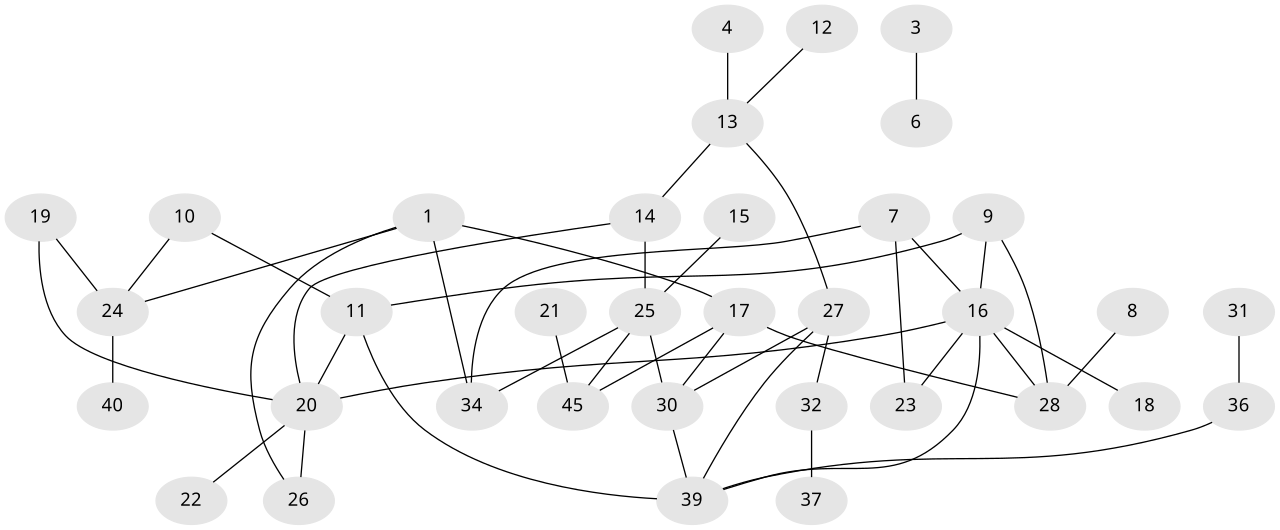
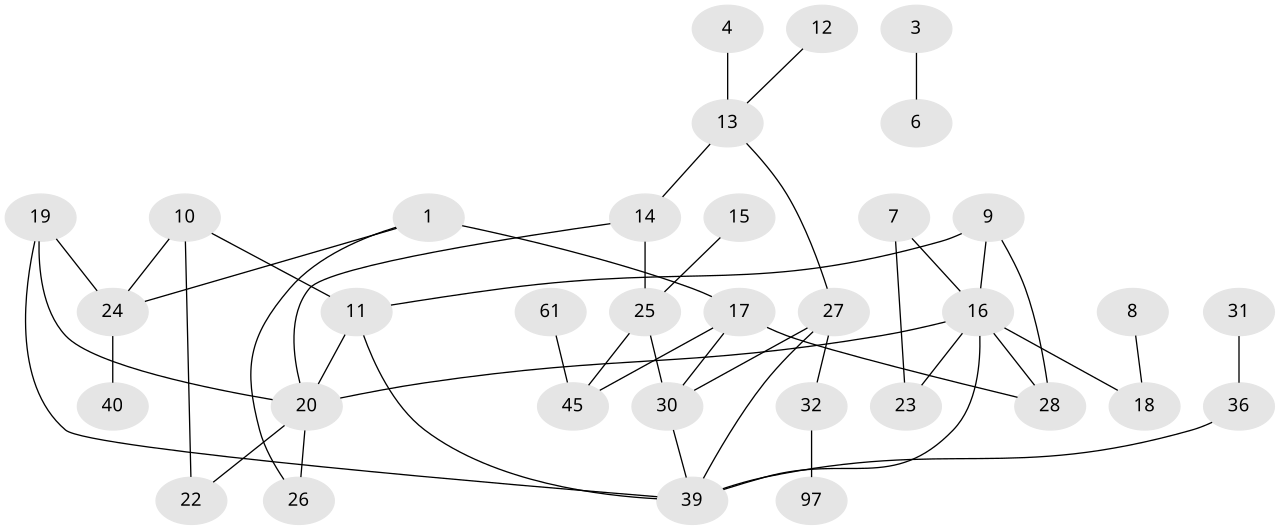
(551, 312) -> (551, 312)
none -> (188, 359)
(1091, 359) -> (1139, 359)
(472, 406) -> none
none -> (261, 460)
(812, 501) -> (812, 501)
